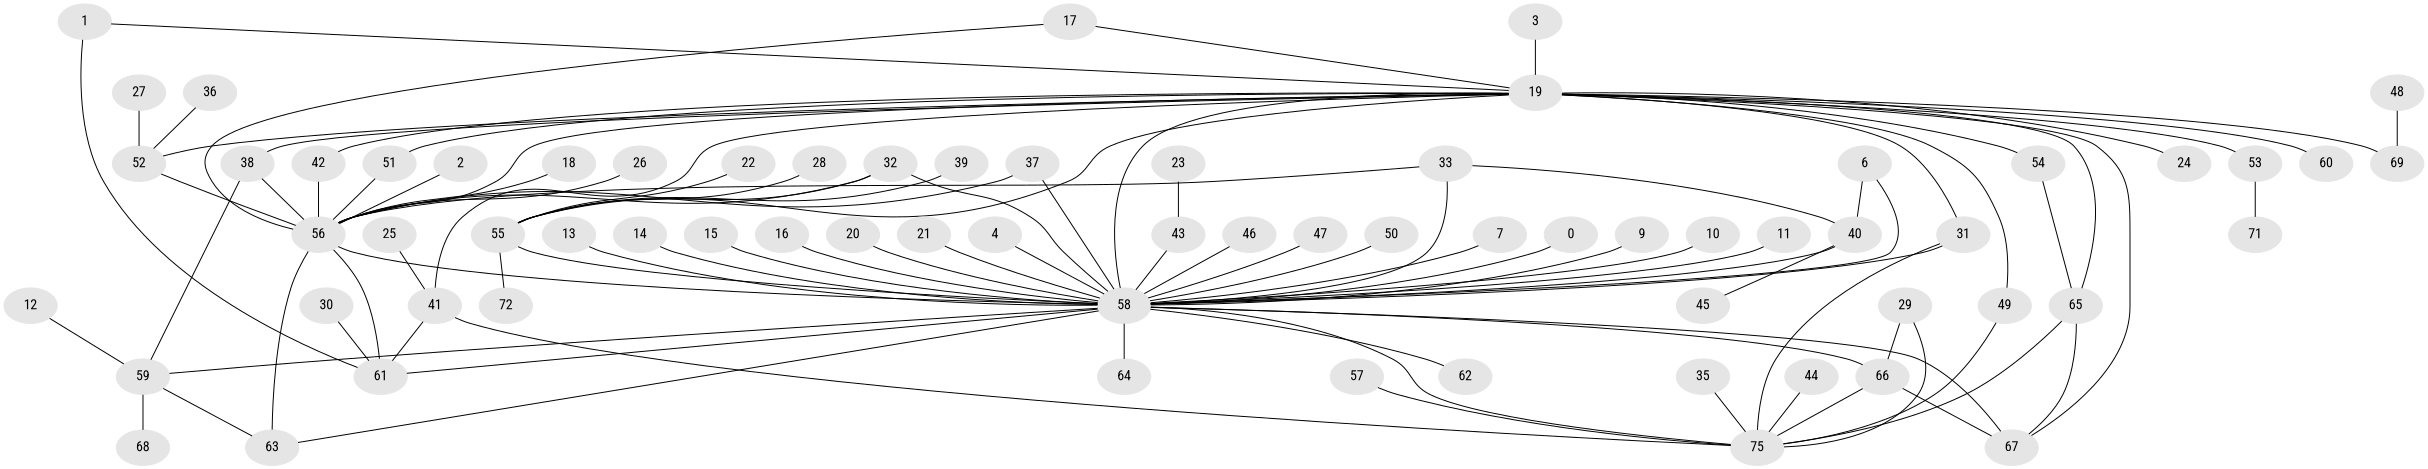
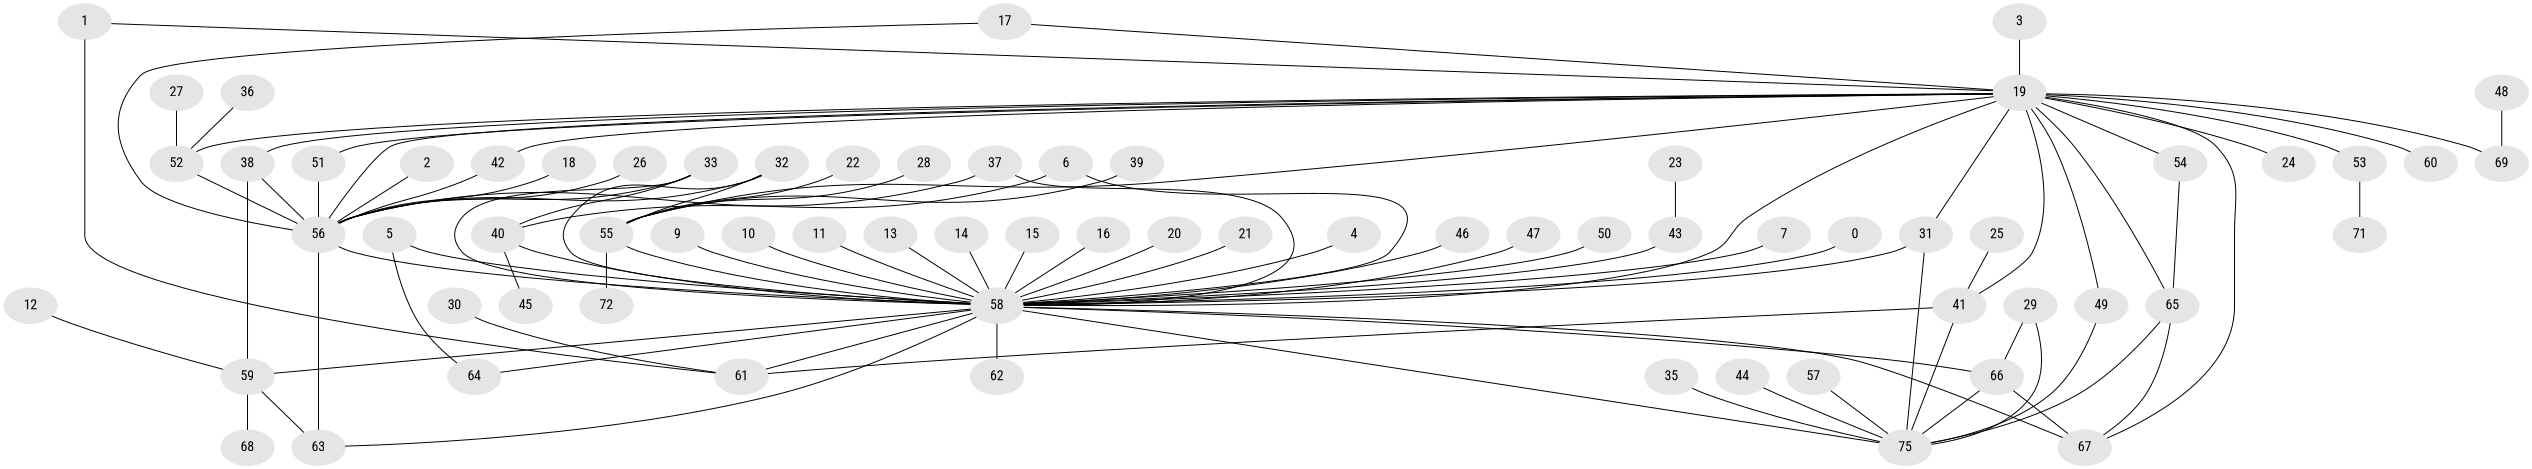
none -> (390, 235)
(367, 300) -> none
